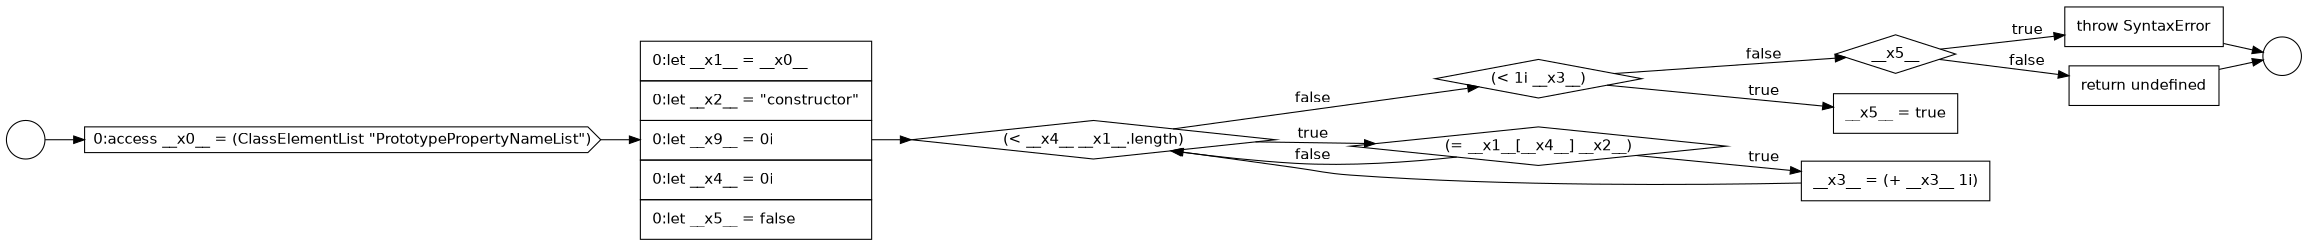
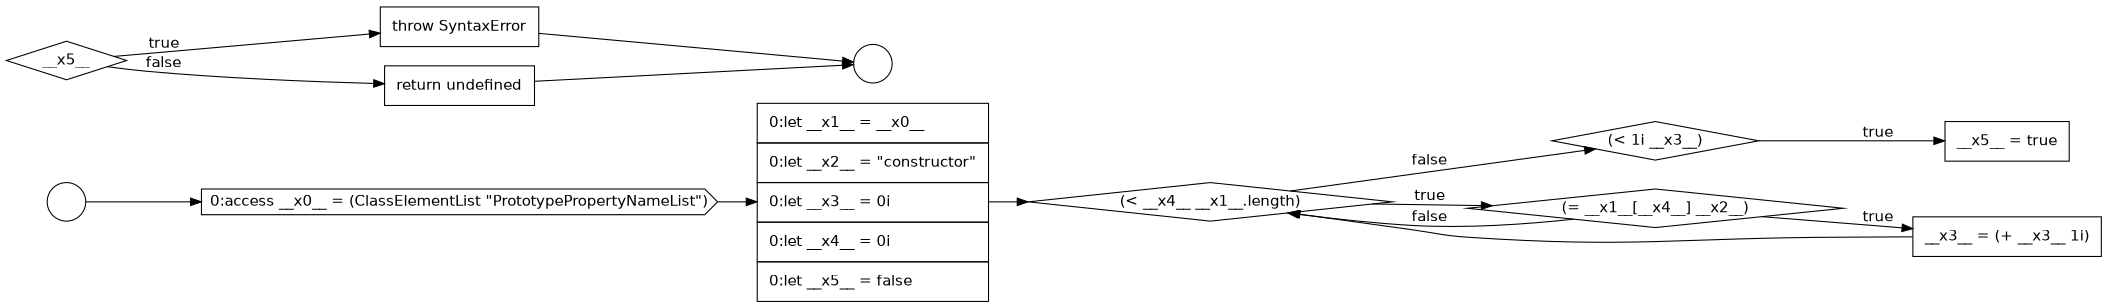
(1725, 66) -> none
(713, 140) -> (830, 202)
